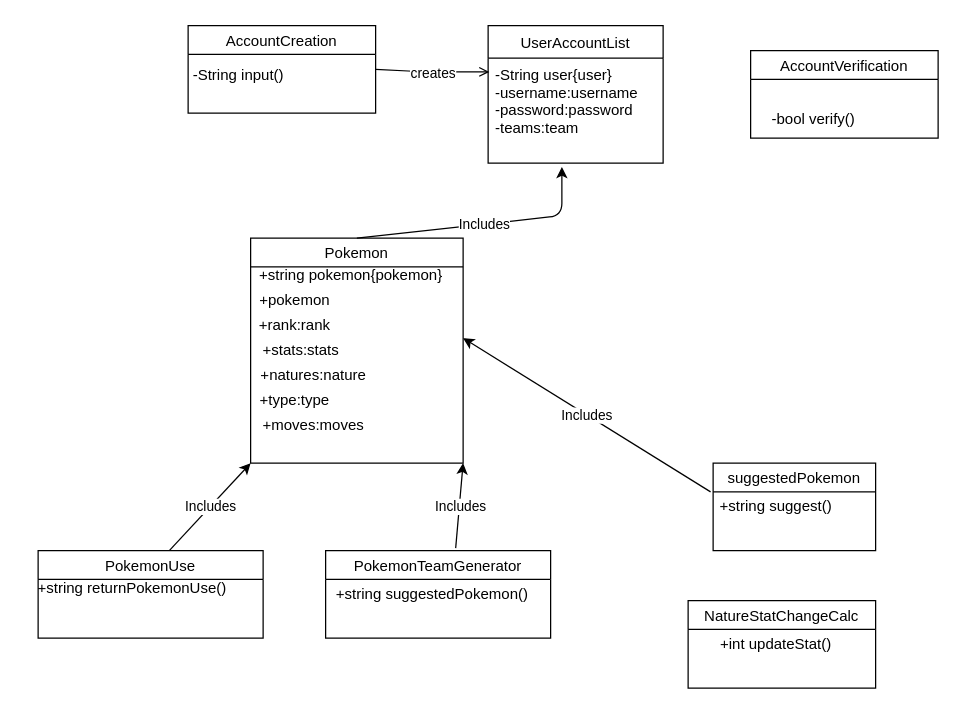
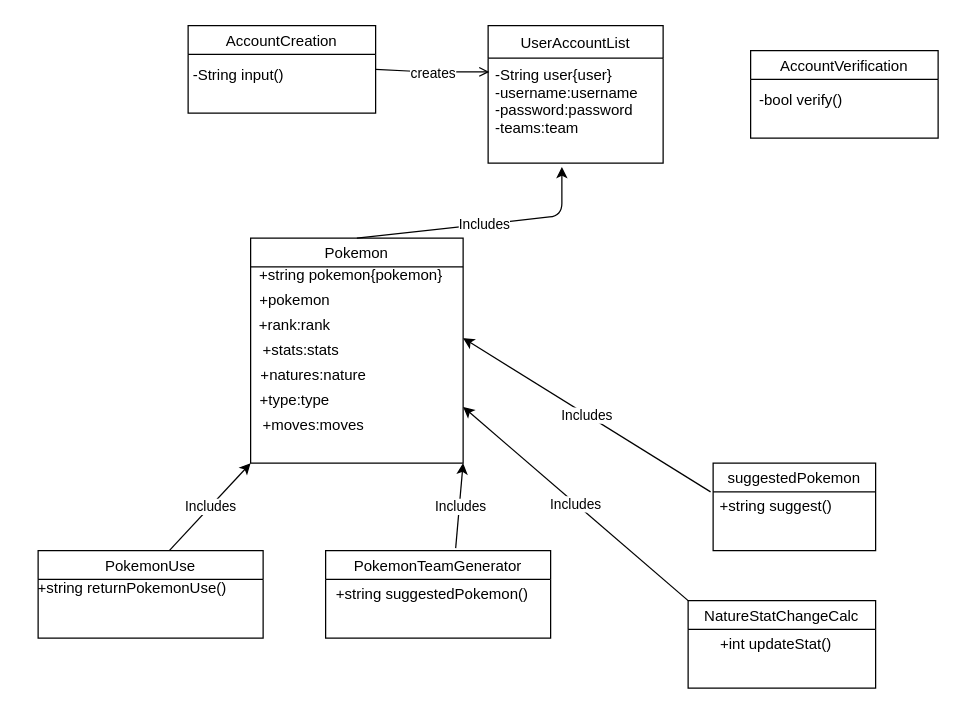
(813, 119) -> (801, 101)
none -> (579, 506)
